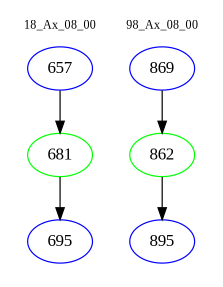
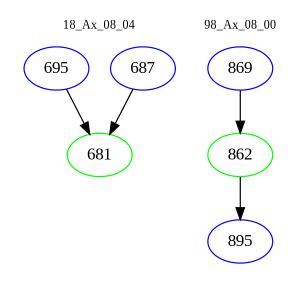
(61, 26) -> (100, 26)
(60, 68) -> (143, 68)
(60, 192) -> (75, 106)
